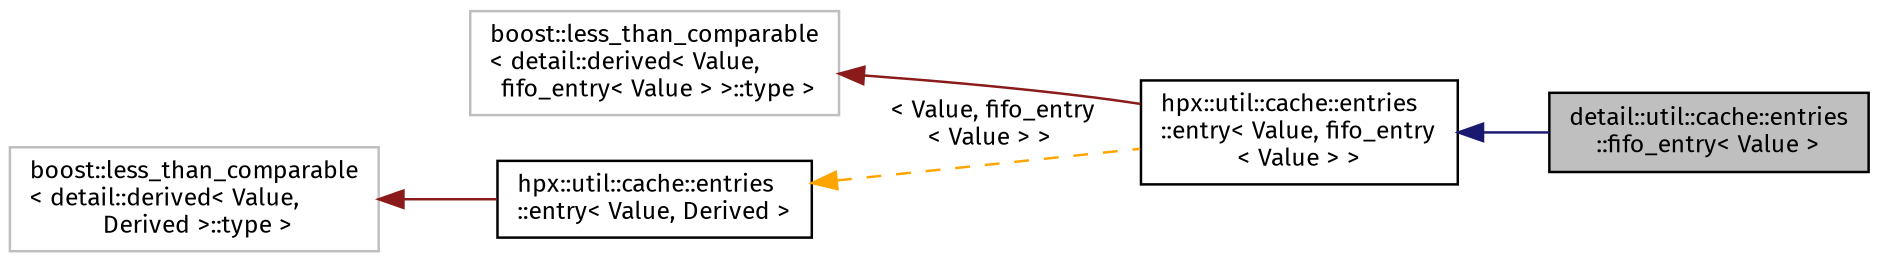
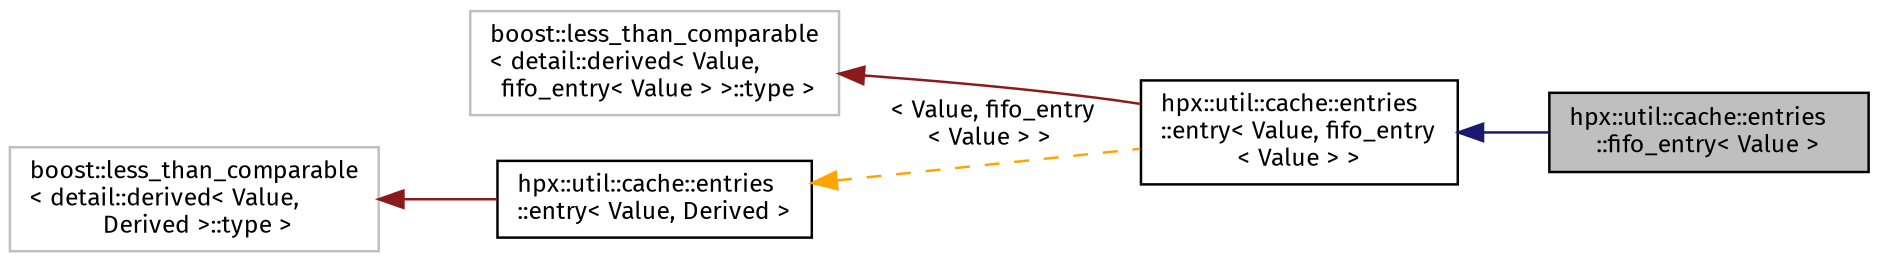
(1709, 132) -> (1709, 132)
